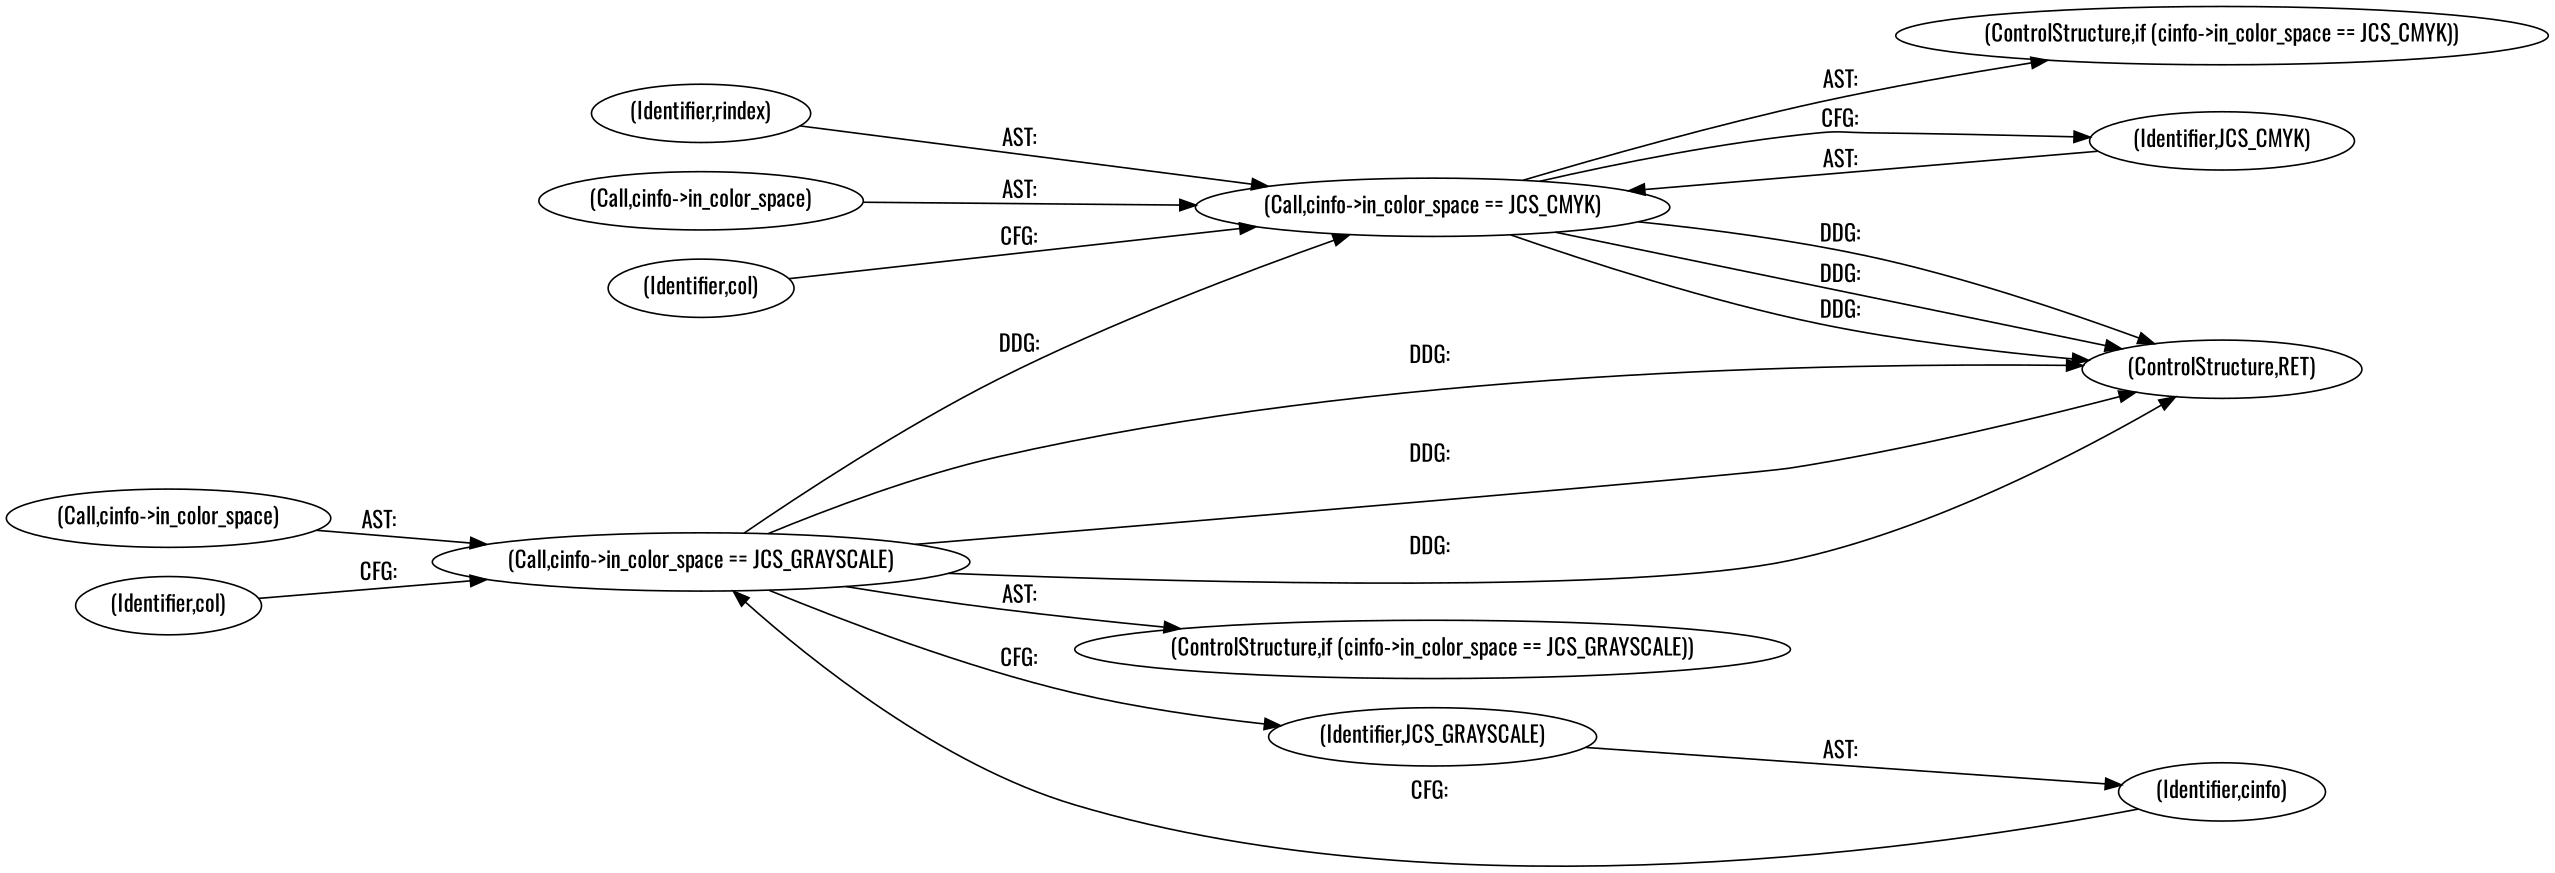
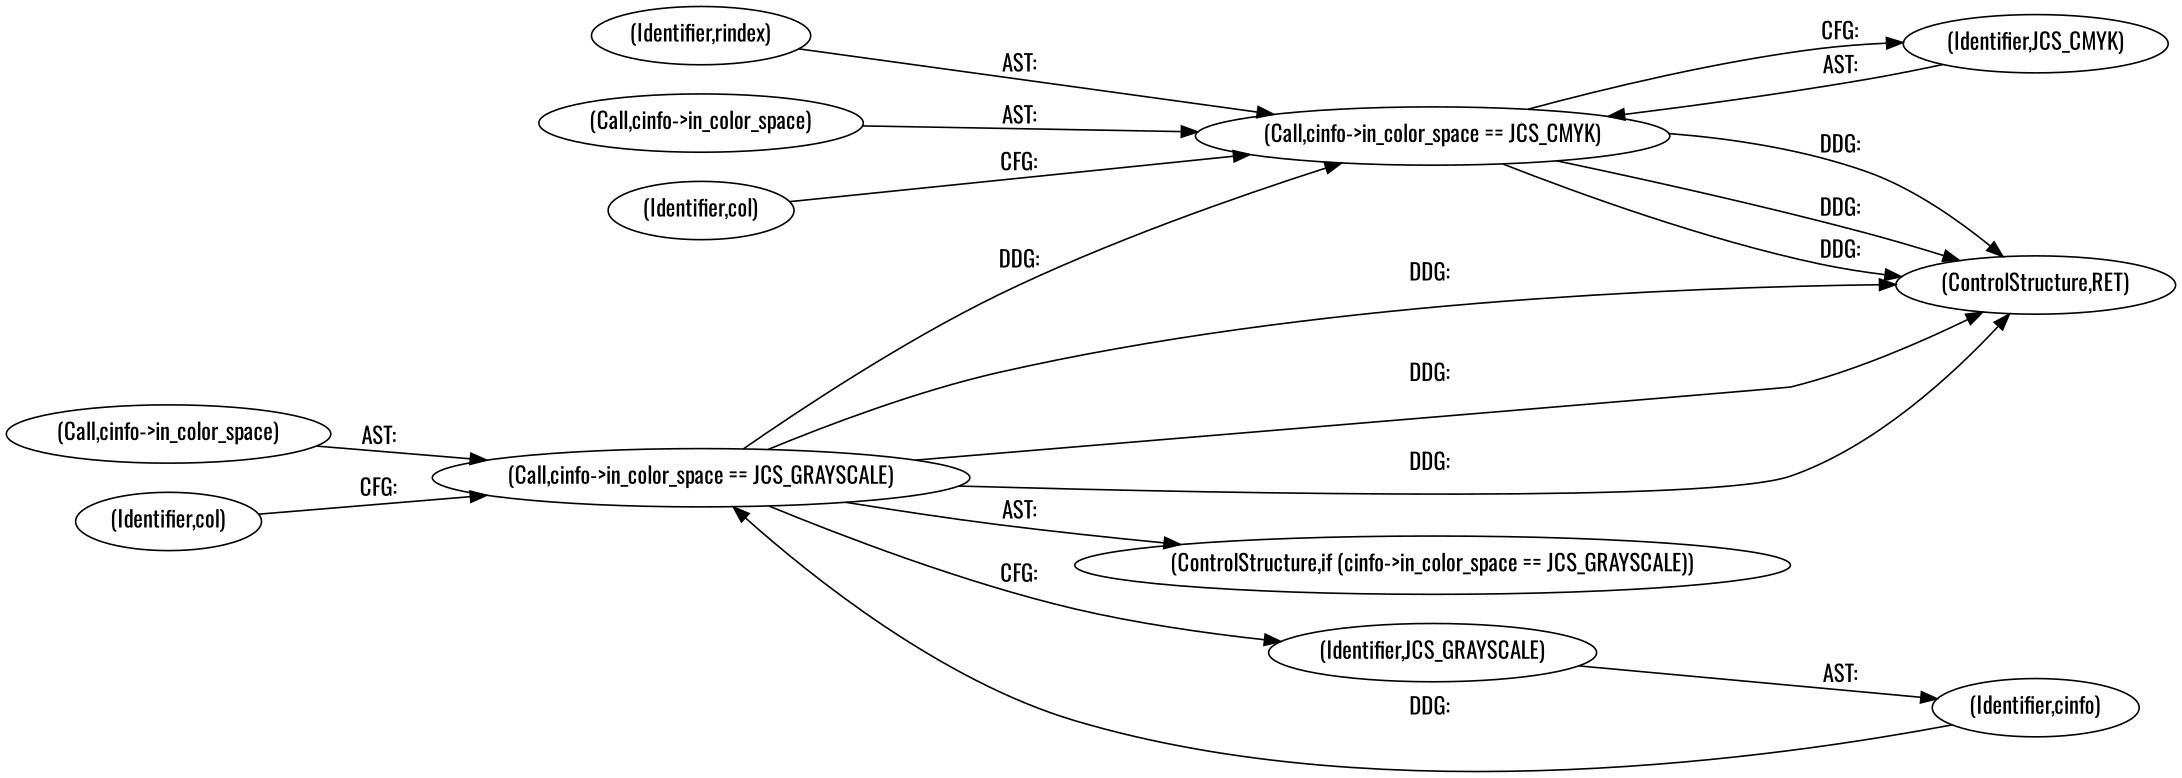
(2222, 36) -> none
(1433, 793) -> (1433, 709)
